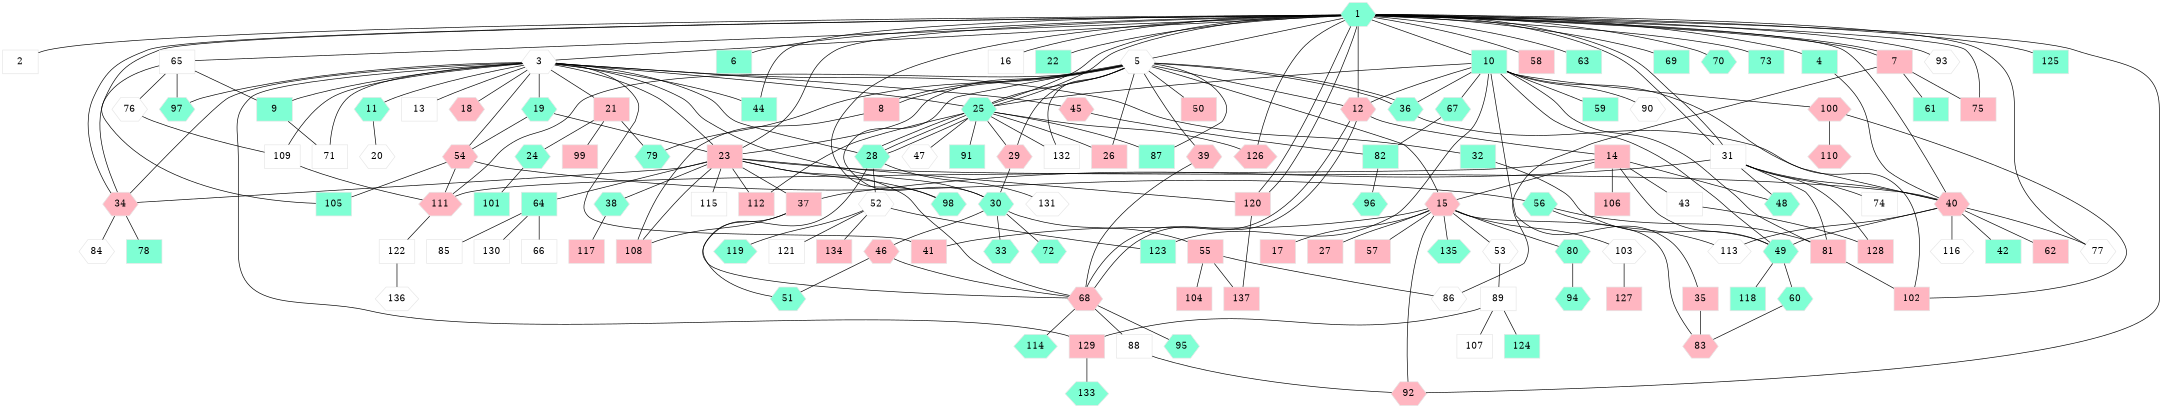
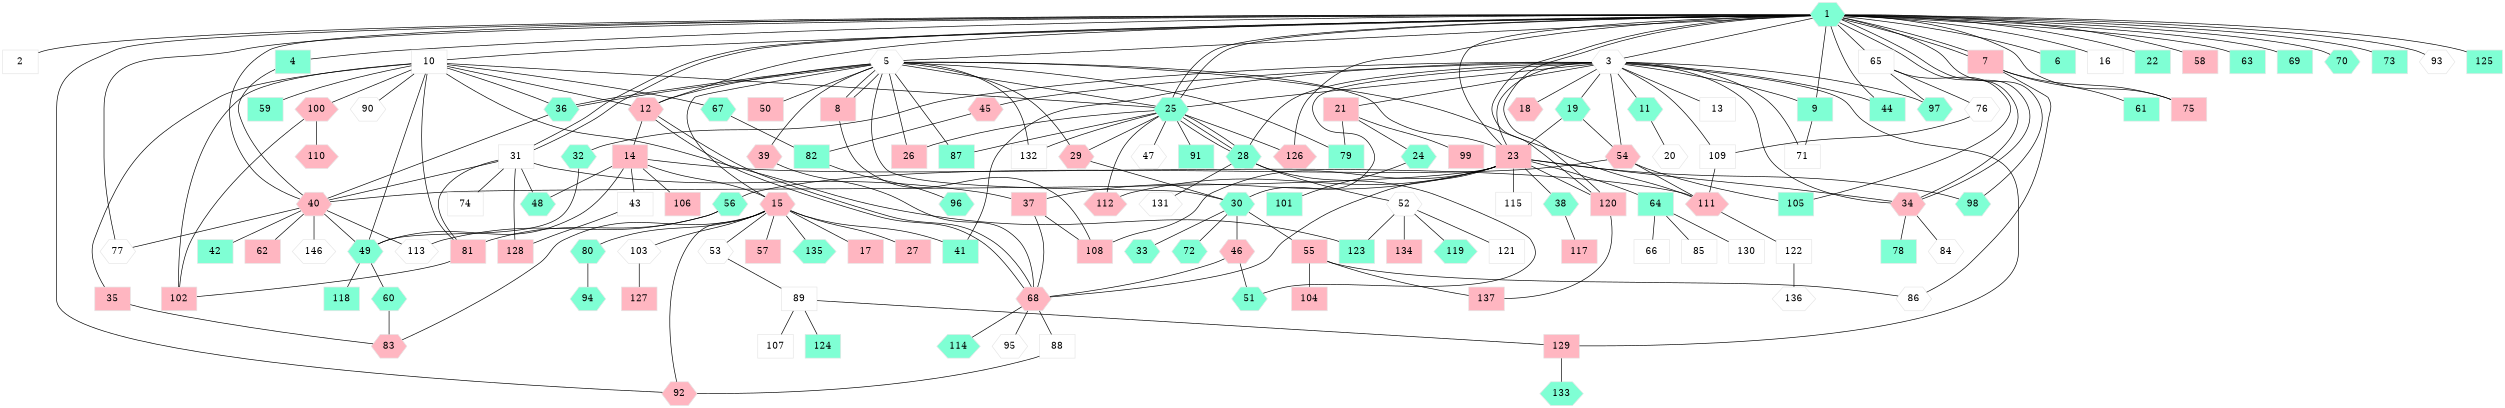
(1489, 62) -> (429, 62)
(226, 86) -> (1821, 62)
(652, 157) -> (1346, 157)
(1478, 157) -> (579, 157)
(756, 204) -> (1105, 204)
(929, 251) -> (961, 251)
(1952, 251) -> (314, 251)
(1182, 346) -> (1010, 346)
